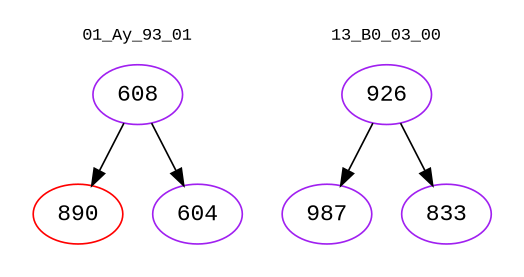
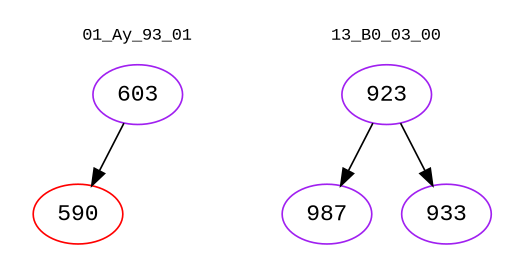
(138, 95) -> (138, 95)
(387, 95) -> (387, 95)
(78, 214) -> (78, 214)
(198, 214) -> none
(446, 214) -> (446, 214)
